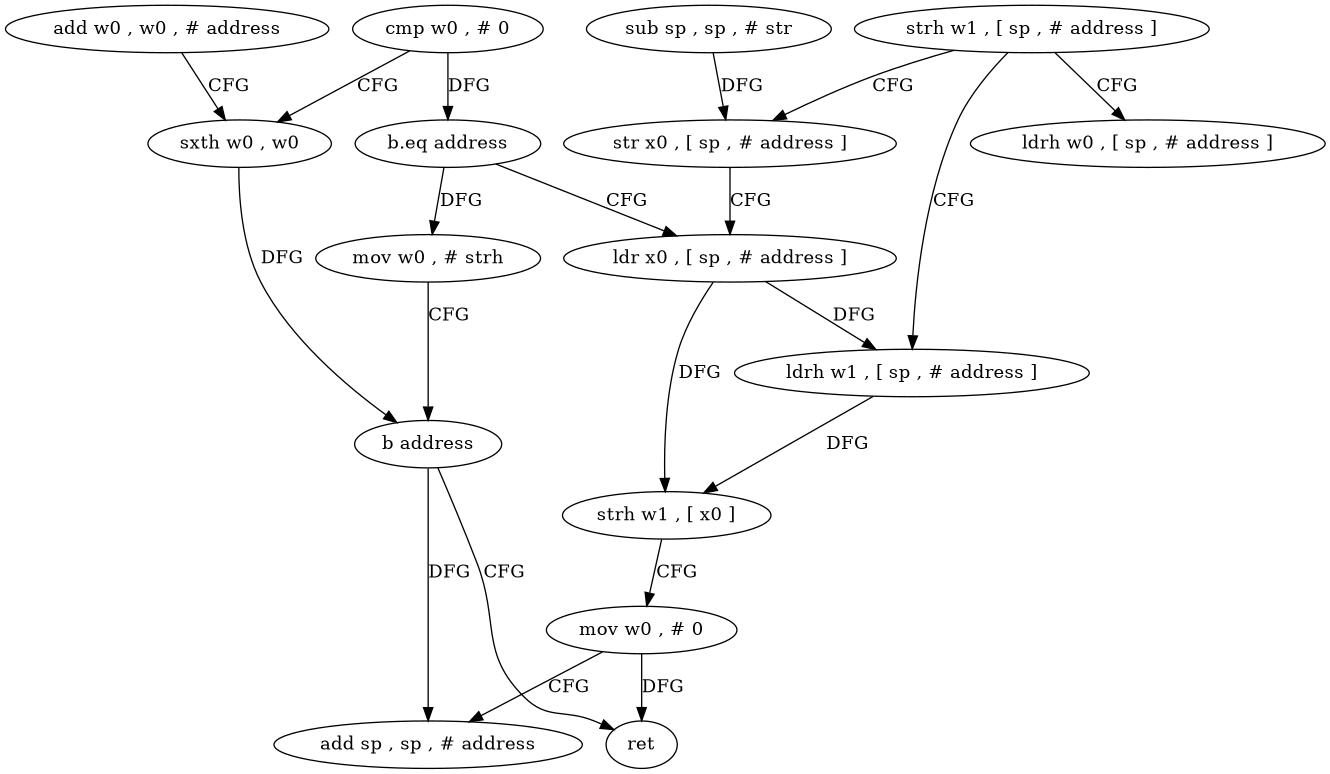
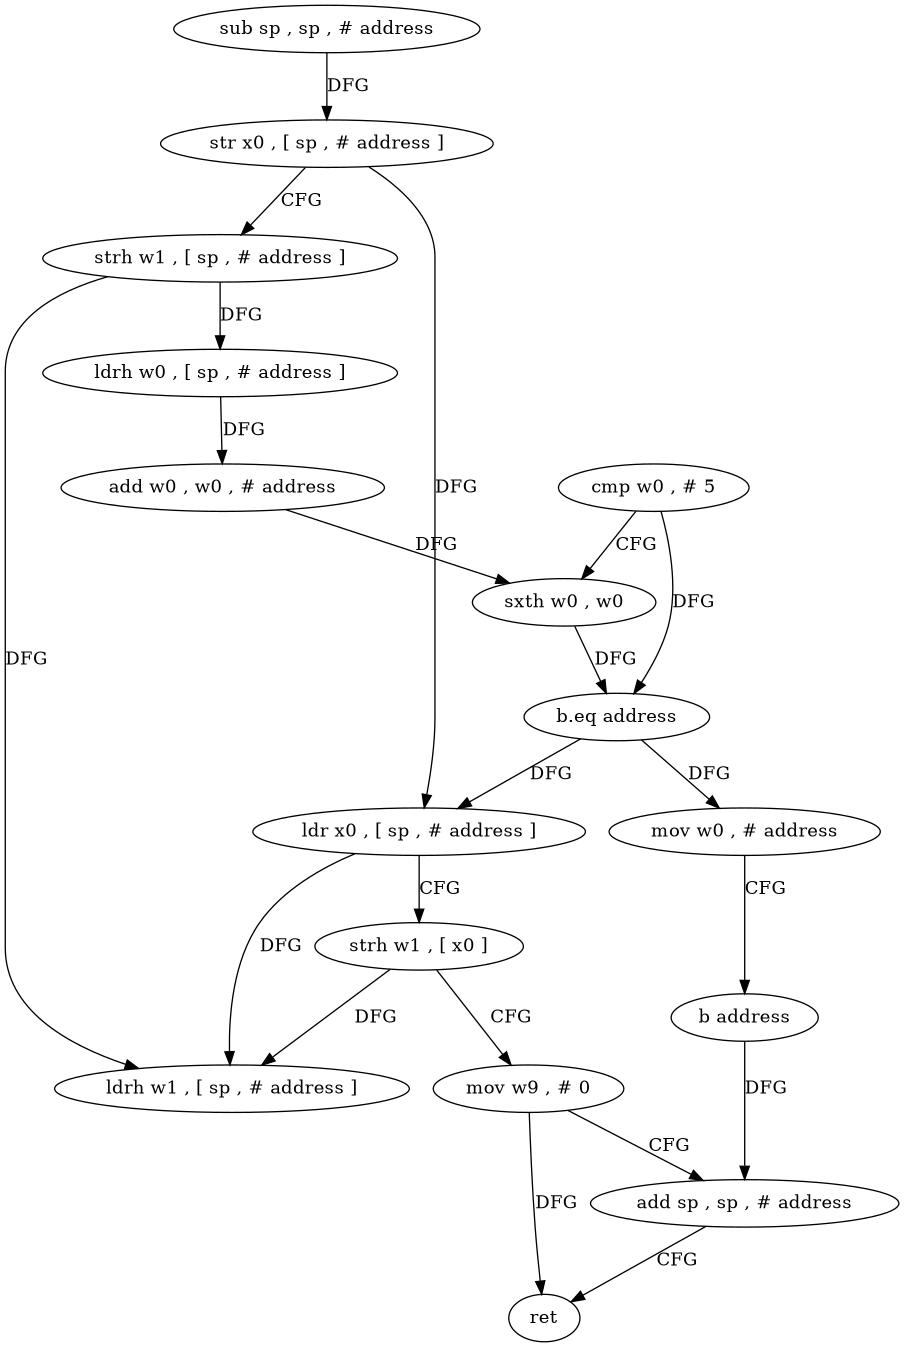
(448, 29) -> (654, 488)
(709, 29) -> (327, 29)
(868, 78) -> (278, 196)
(229, 86) -> (437, 545)
(1118, 86) -> (242, 316)
(627, 201) -> (552, 774)
(751, 201) -> (457, 488)
(954, 201) -> (27, 660)
(428, 258) -> (745, 832)
(278, 310) -> (588, 654)
(700, 373) -> (440, 889)
none -> (221, 424)
(794, 441) -> (332, 1013)
(491, 624) -> (644, 1261)
(642, 630) -> (529, 1089)
